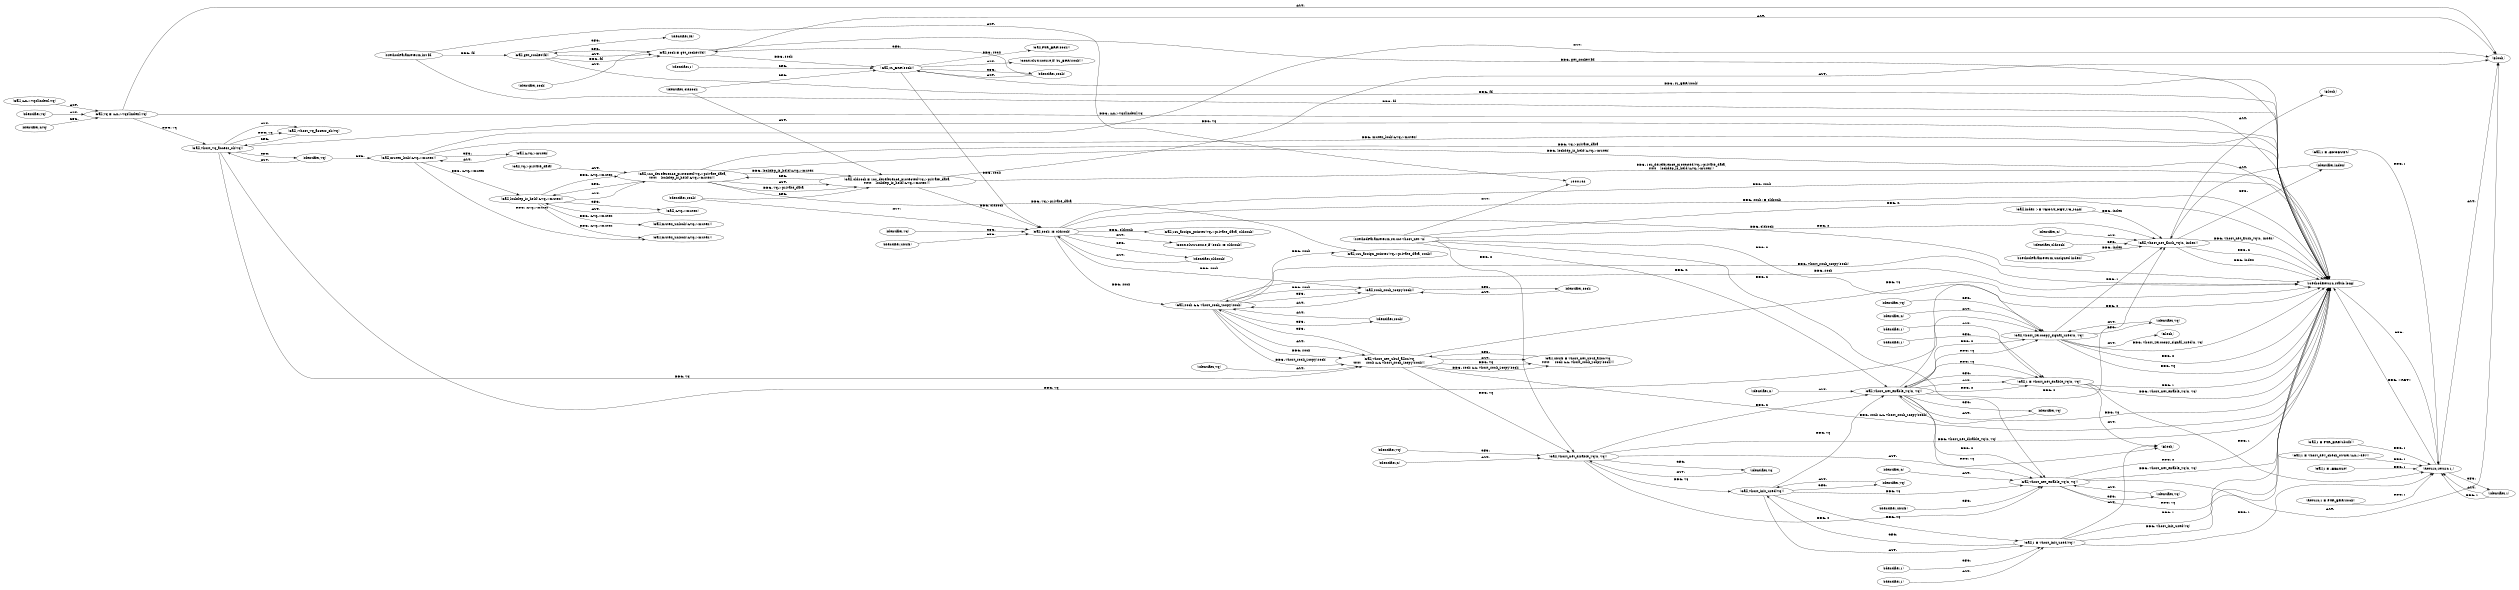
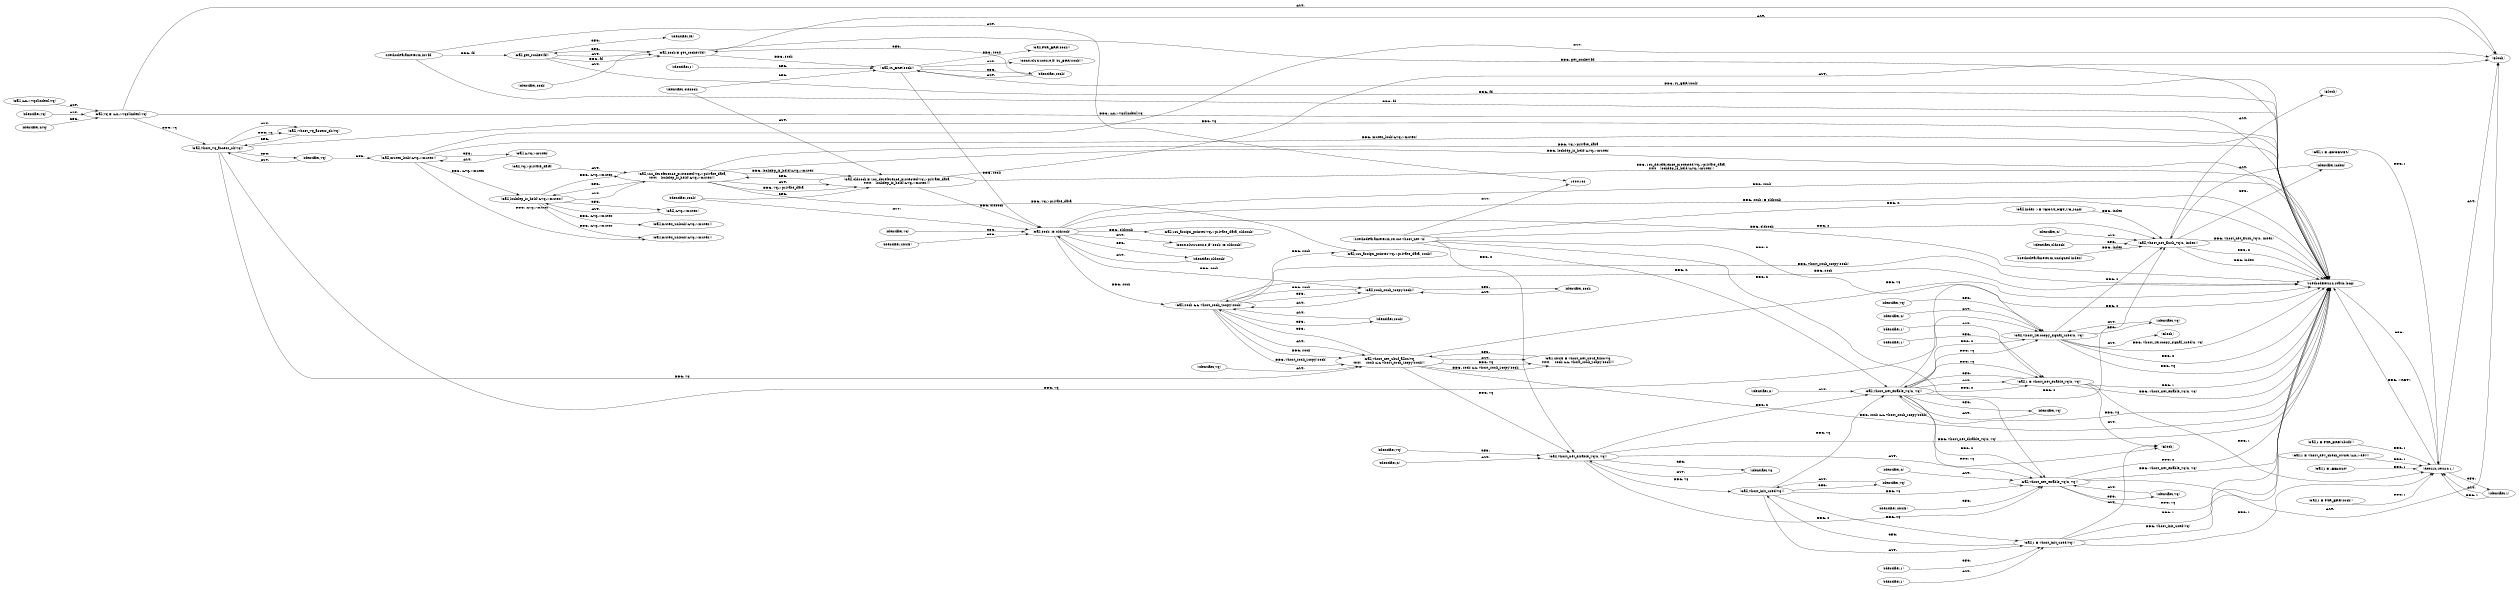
(2112, 279) -> (2112, 279)
(2331, 501) -> (2331, 501)
